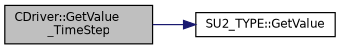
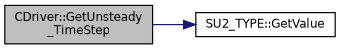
(79, 25) -> (79, 25)
